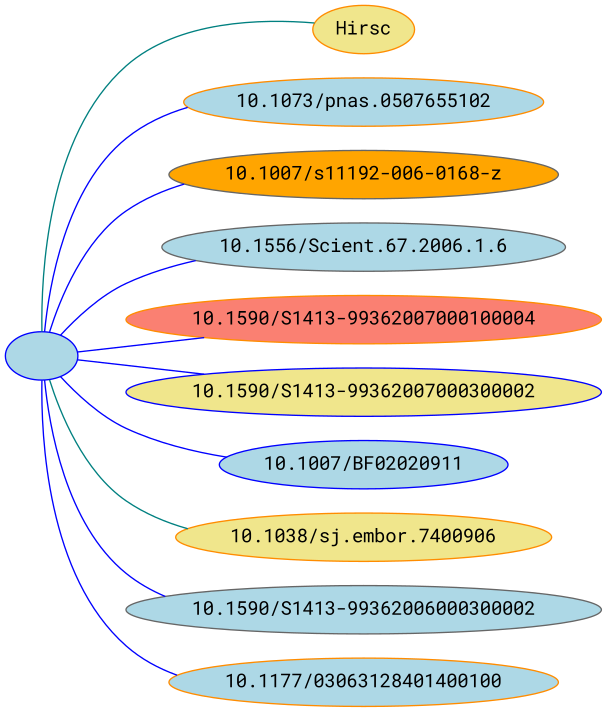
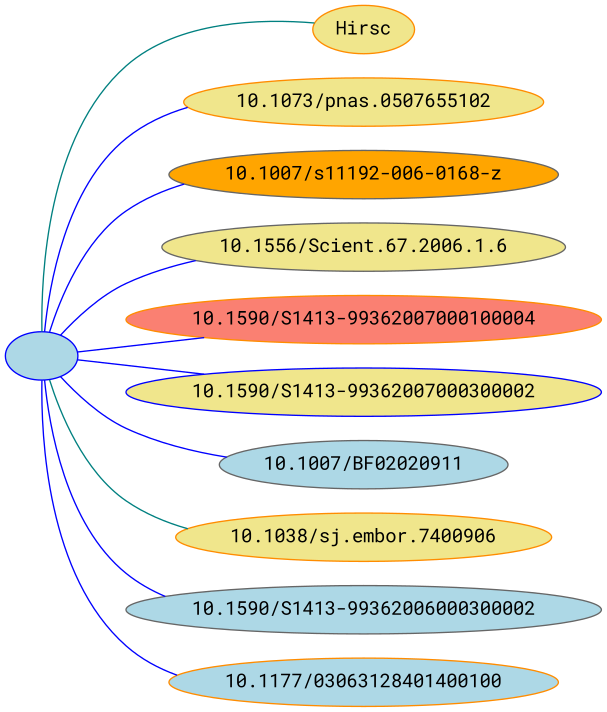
(364, 102) -> (364, 102)
(364, 247) -> (364, 247)
(364, 465) -> (364, 465)
